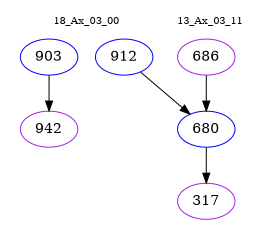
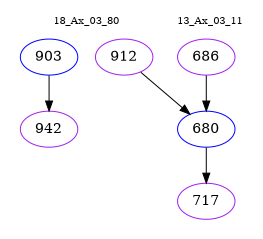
(87, 22) -> (87, 22)
(124, 57) -> (124, 57)
(206, 201) -> (206, 201)
